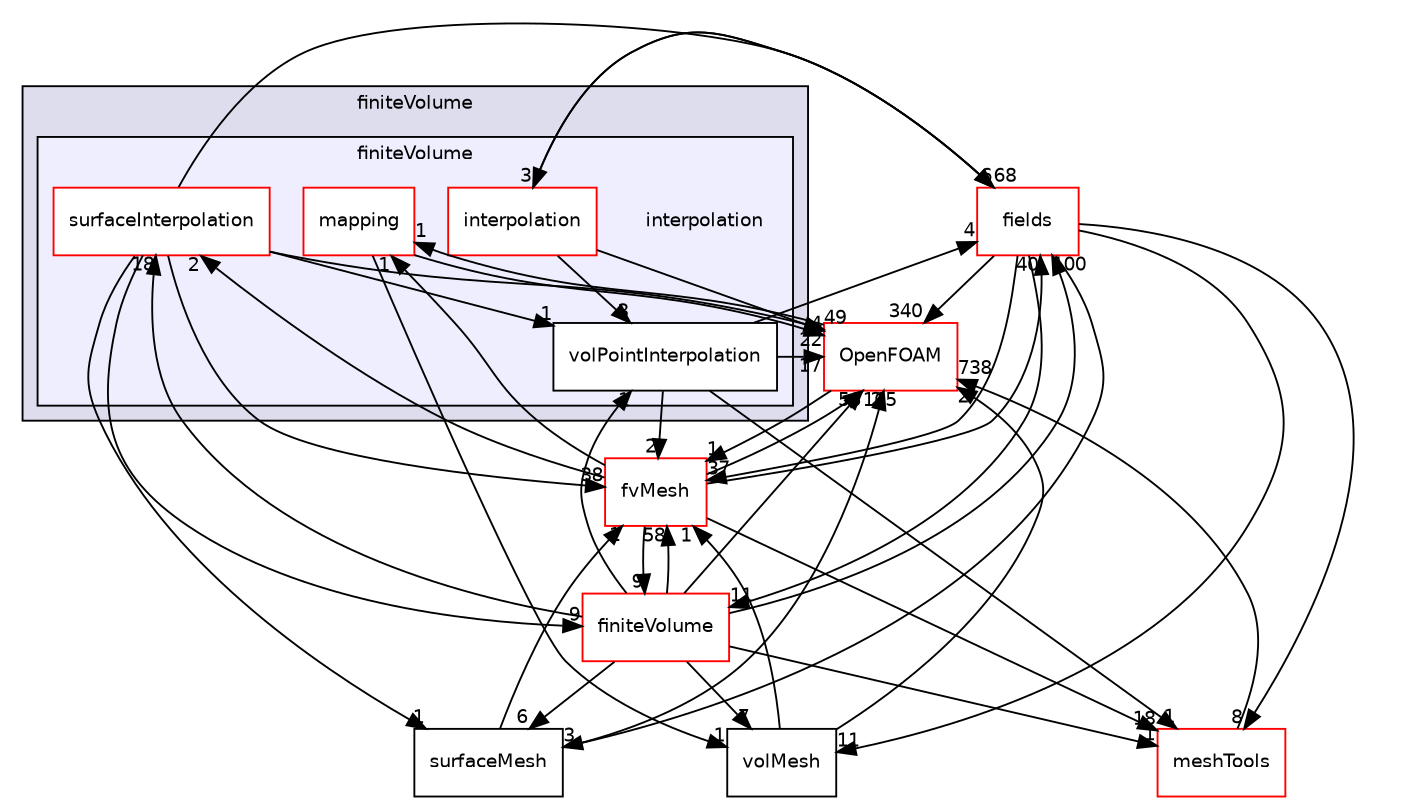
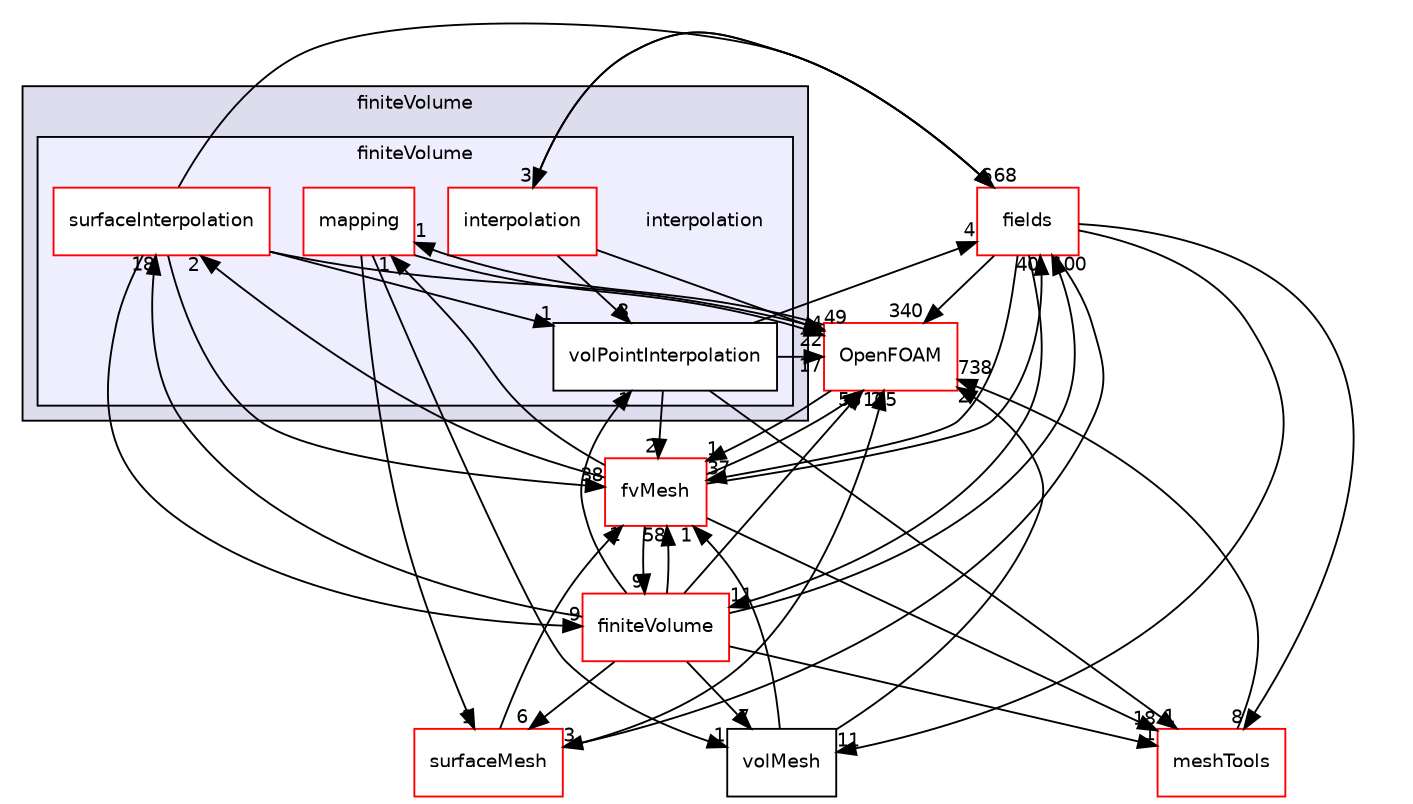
(171, 529) -> (393, 488)
(489, 763) -> (489, 763)
